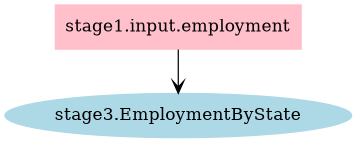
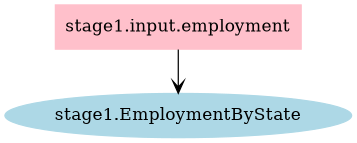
(178, 116) -> (178, 116)
